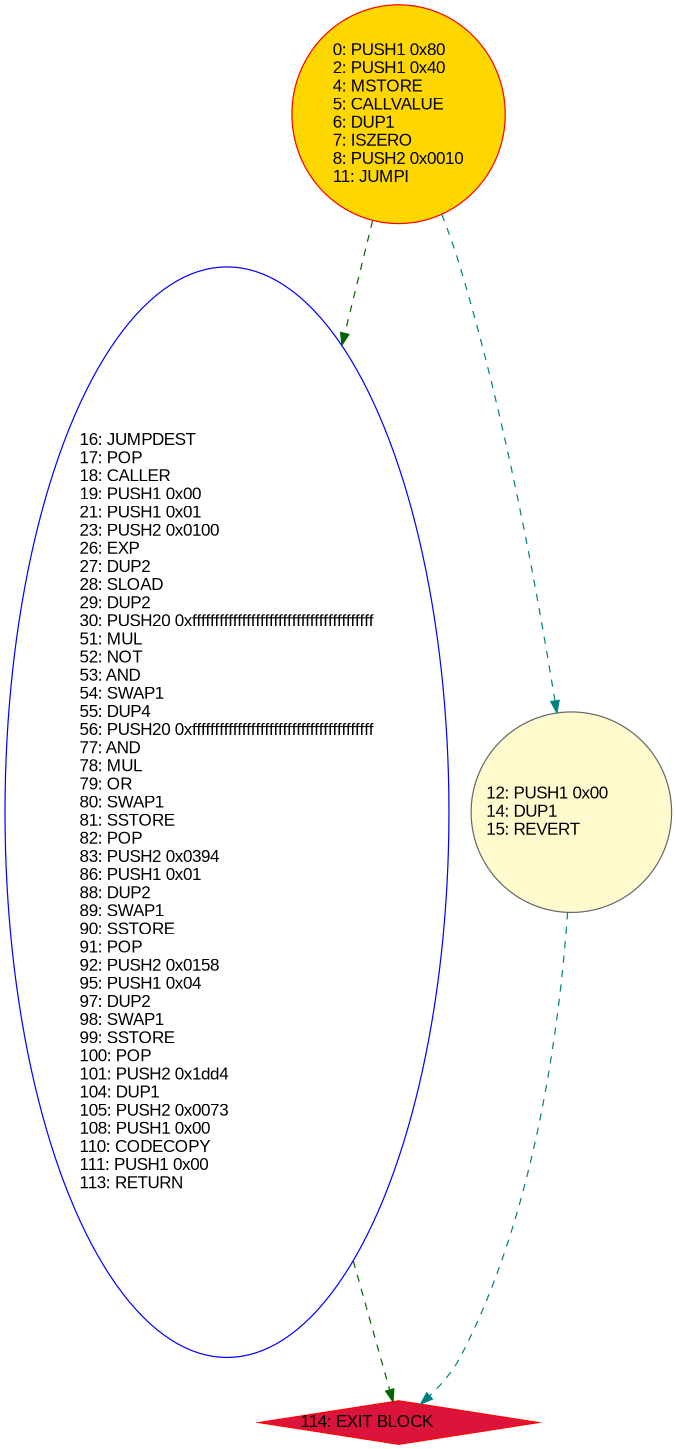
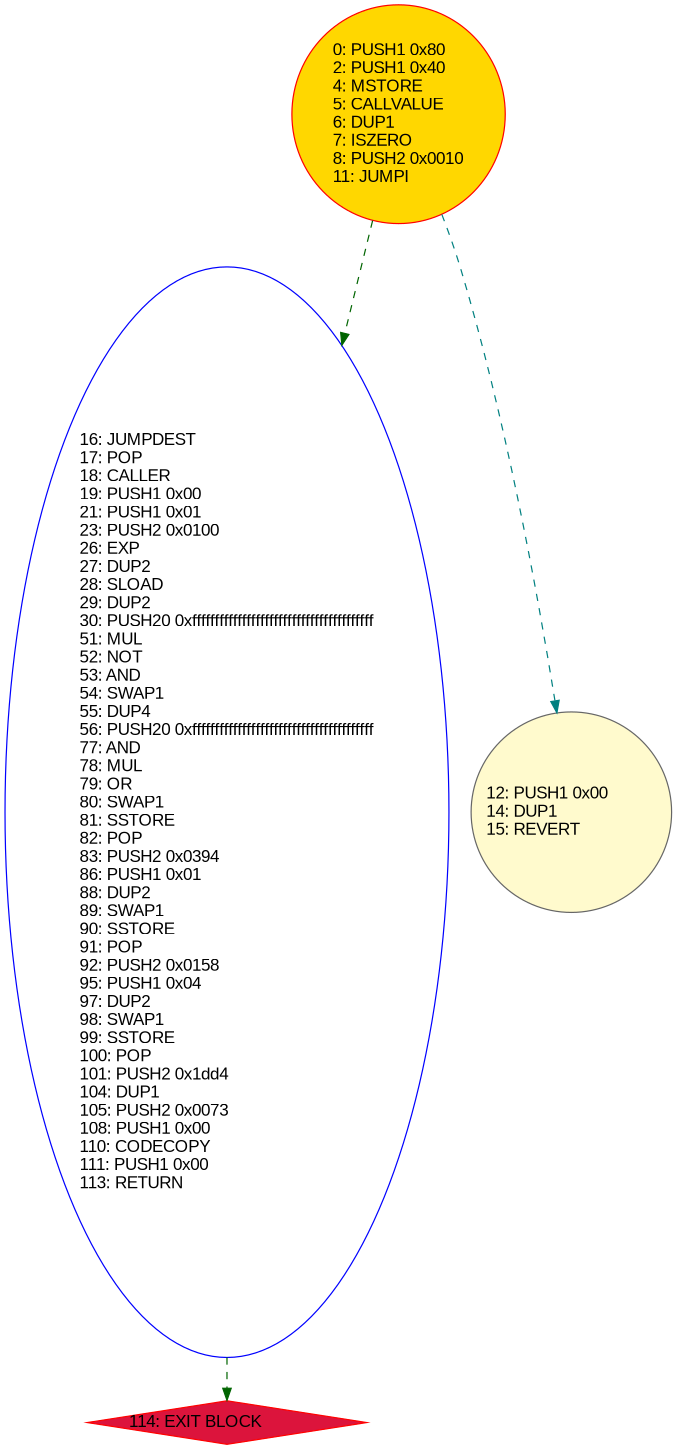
(530, 1164) -> none
